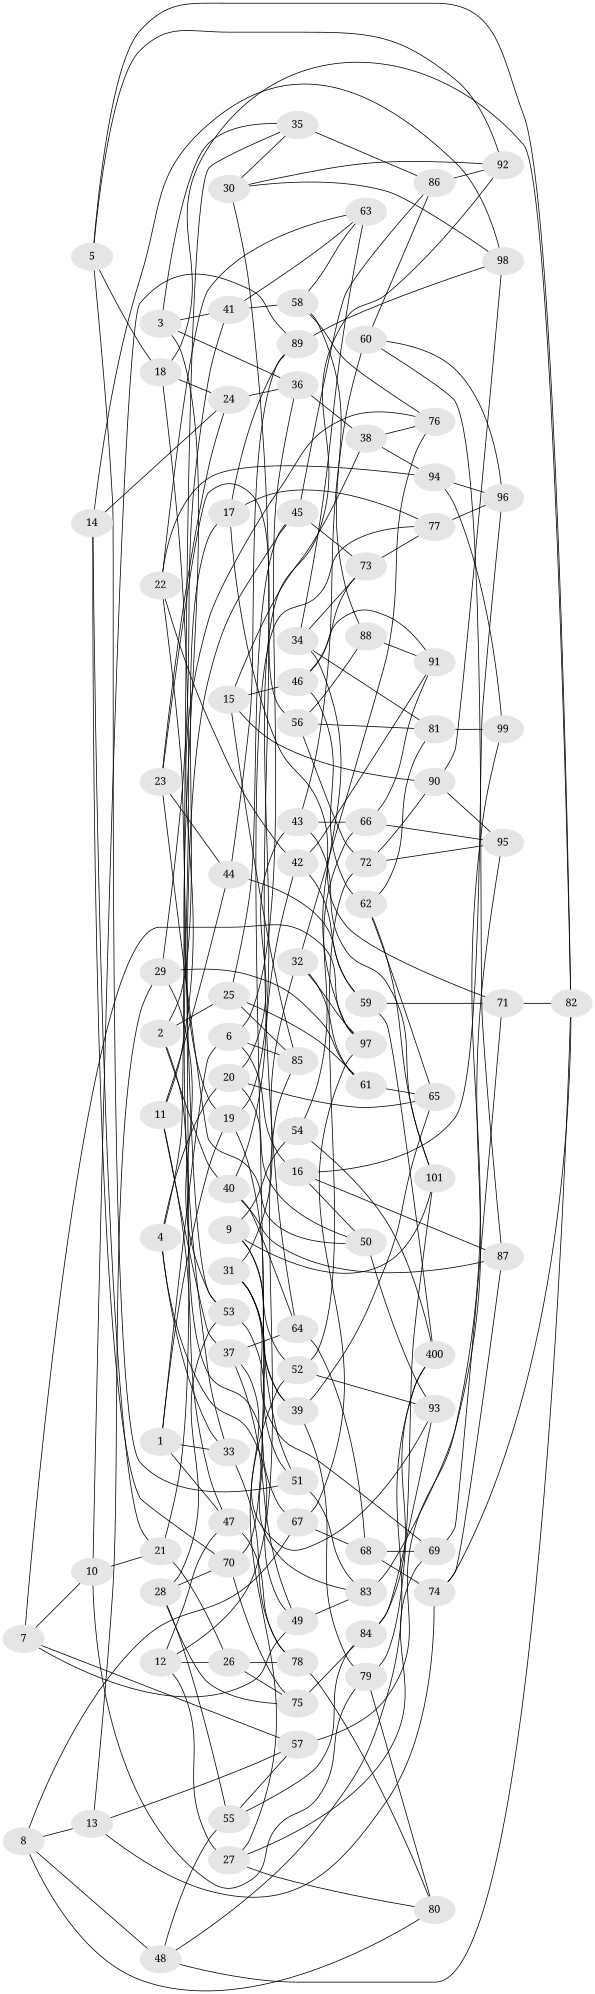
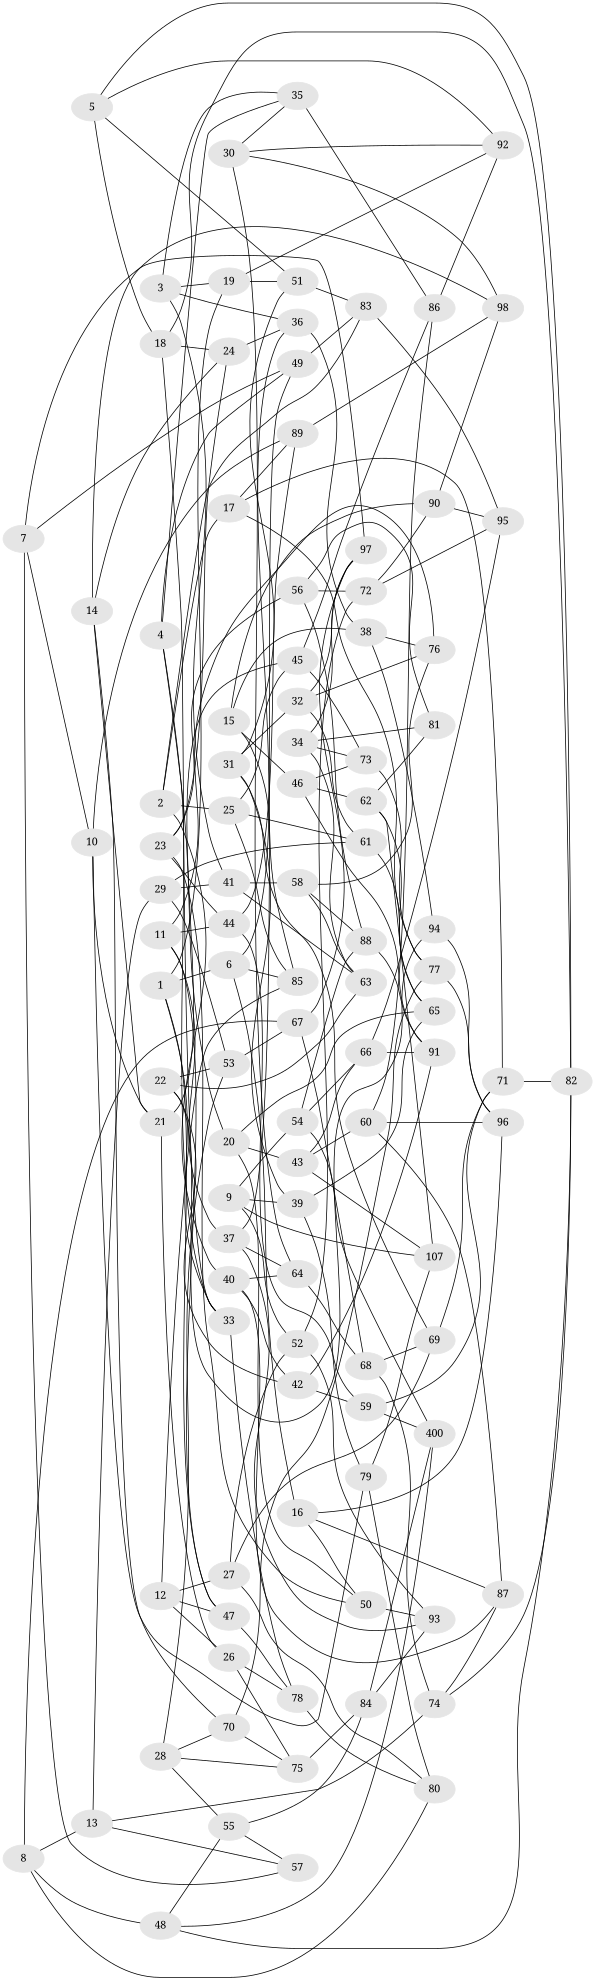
(503, 729) -> none
none -> (317, 1053)
(435, 1178) -> (435, 1257)
